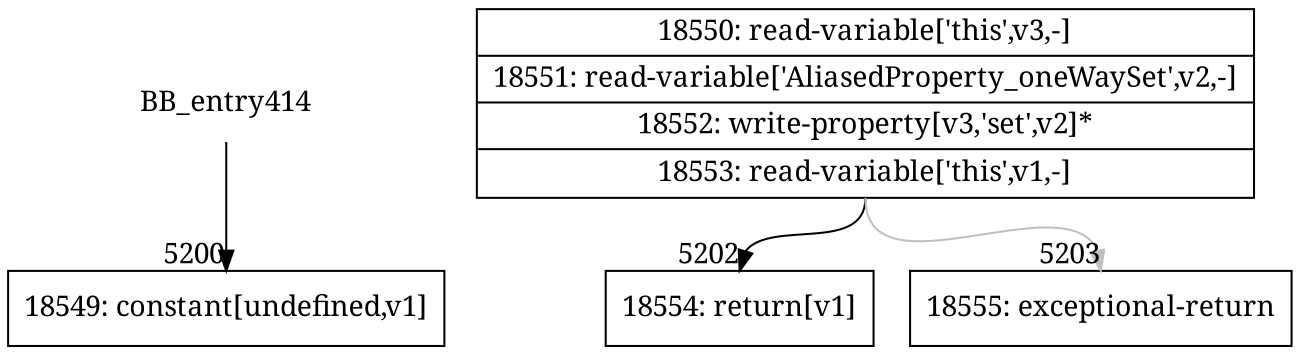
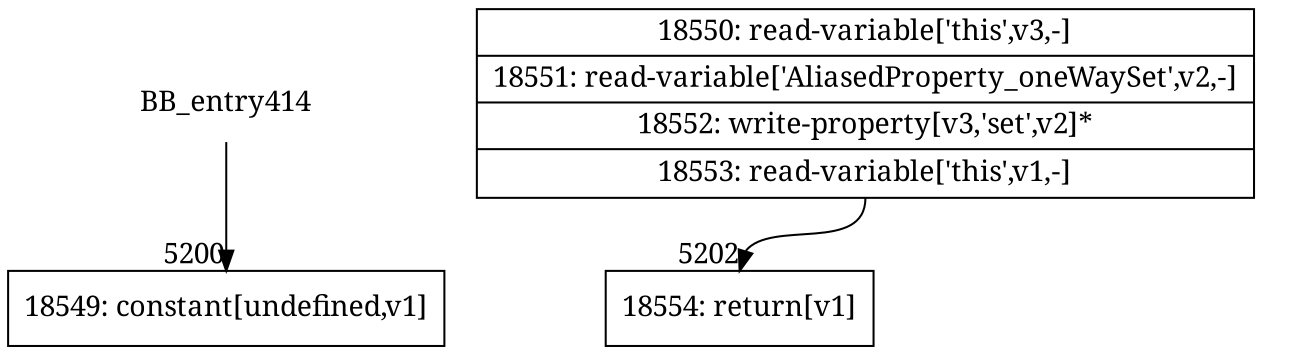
(1101, 308) -> none
